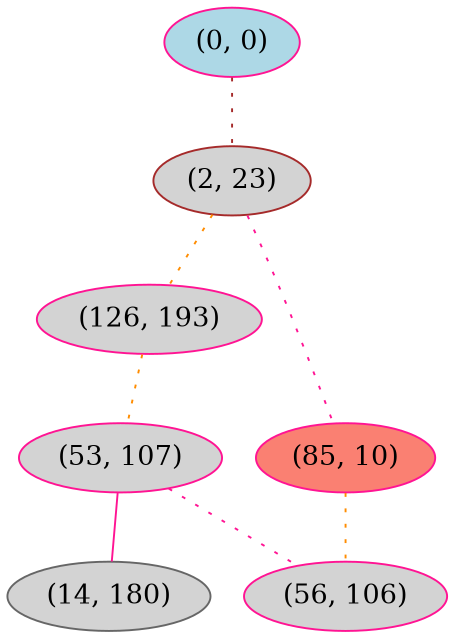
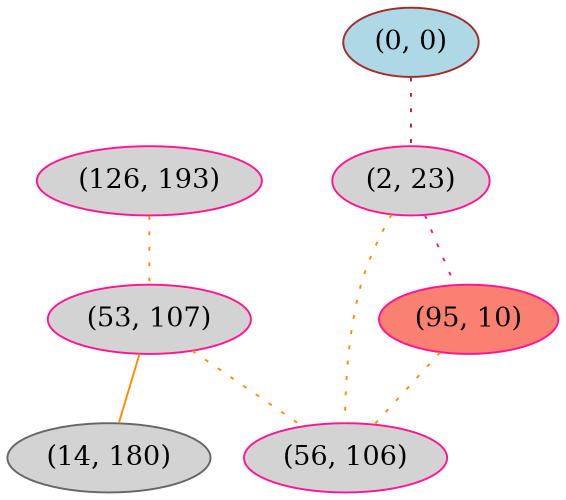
(232, 42) -> (411, 42)
(232, 181) -> (411, 181)
(191, 250) -> (354, 315)
(346, 458) -> (469, 319)
(115, 527) -> (129, 388)
(233, 527) -> (248, 389)
